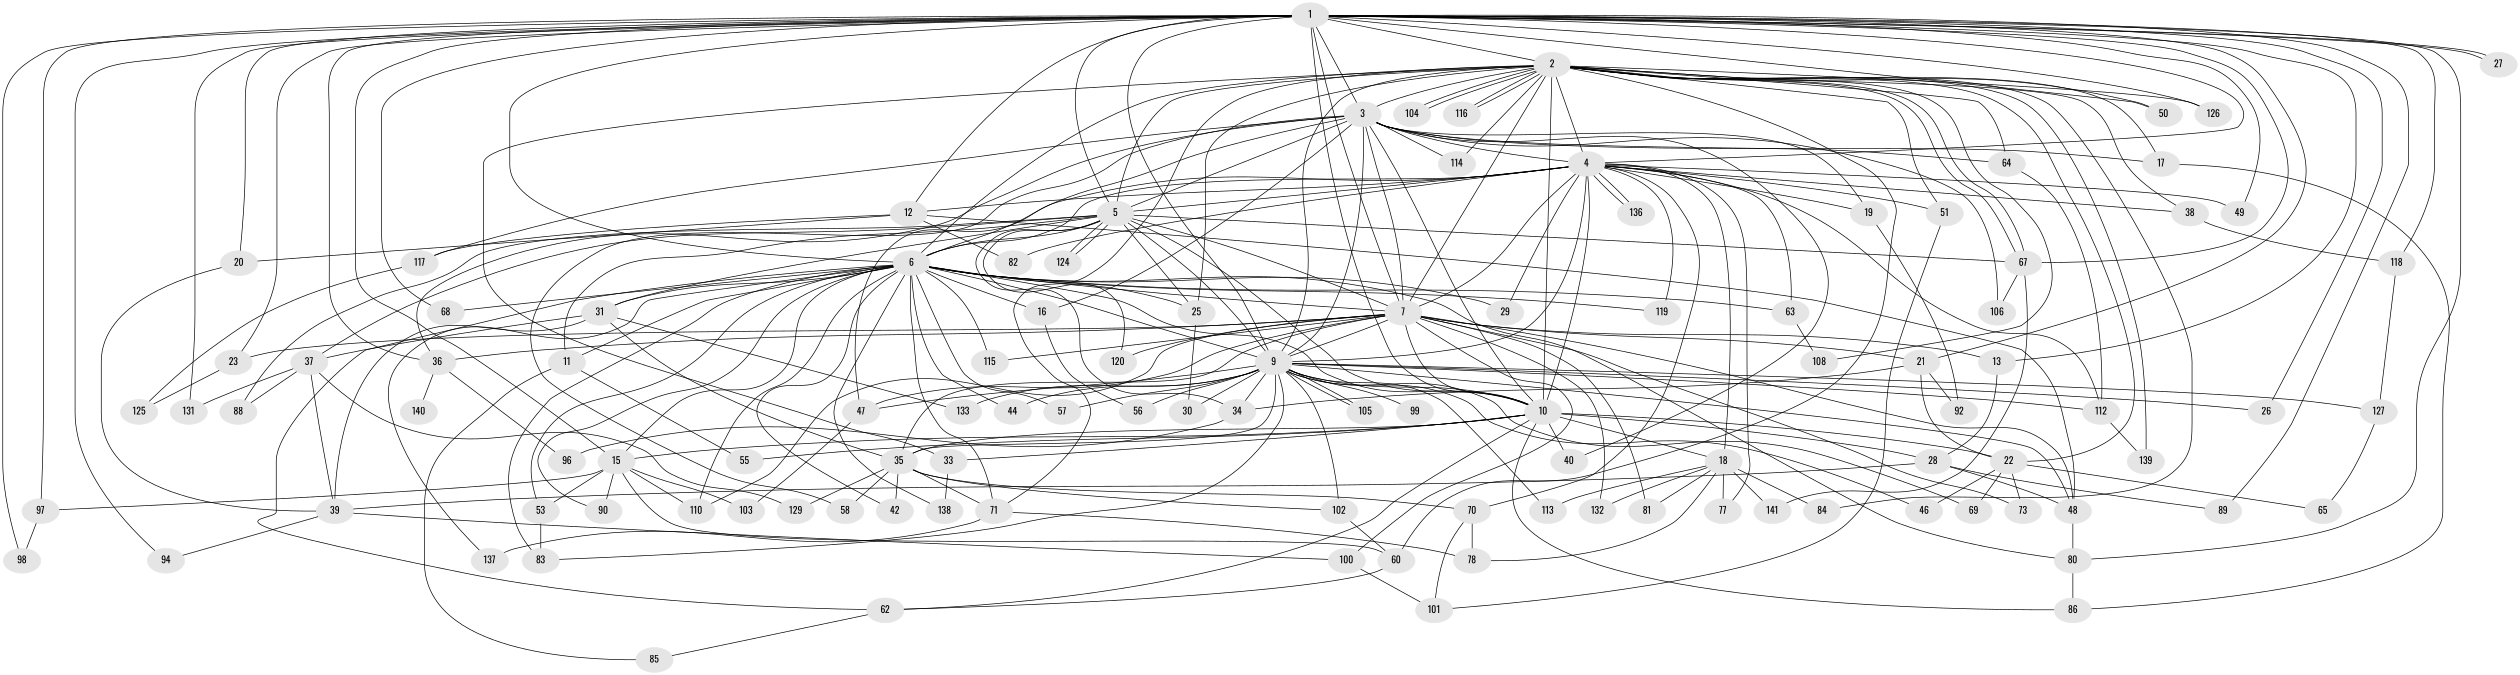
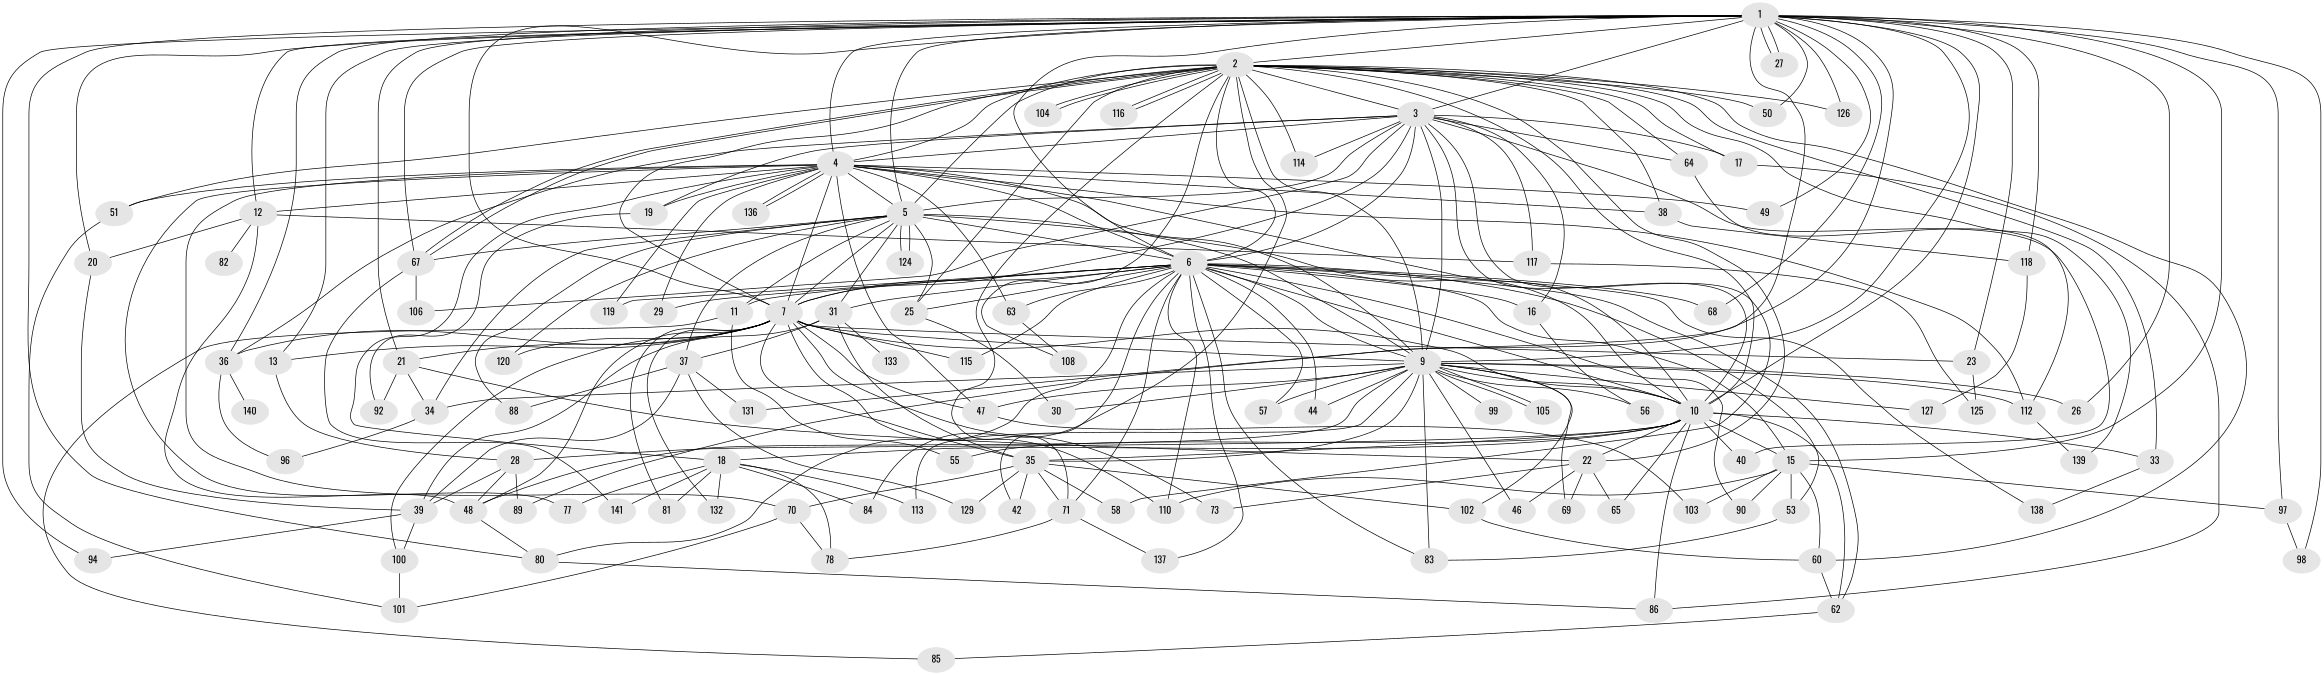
(1296, 203) -> none
(1118, 386) -> none
(2356, 464) -> (1655, 462)
